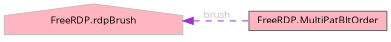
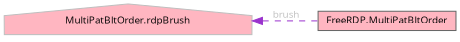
(94, 21) -> (128, 21)
